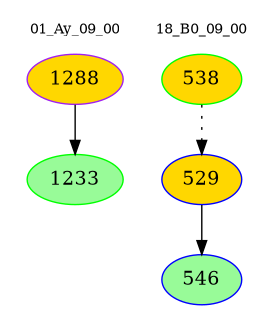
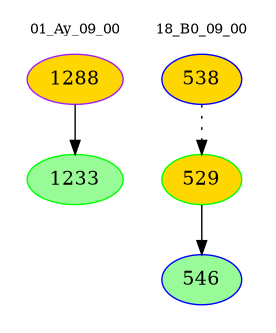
(202, 79) -> (202, 79)
(202, 180) -> (202, 180)
